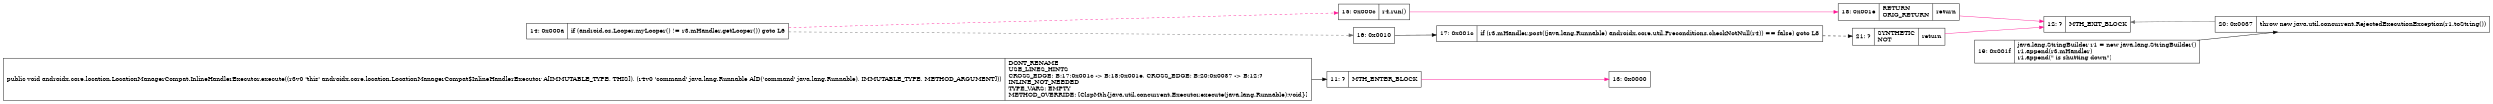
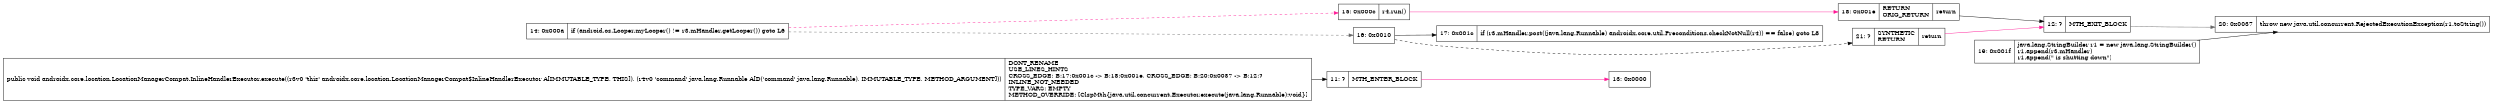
(1999, 19) -> (1999, 19)
(2175, 22) -> (2171, 27)
(1835, 36) -> (1621, 55)
(1885, 40) -> (1891, 40)
